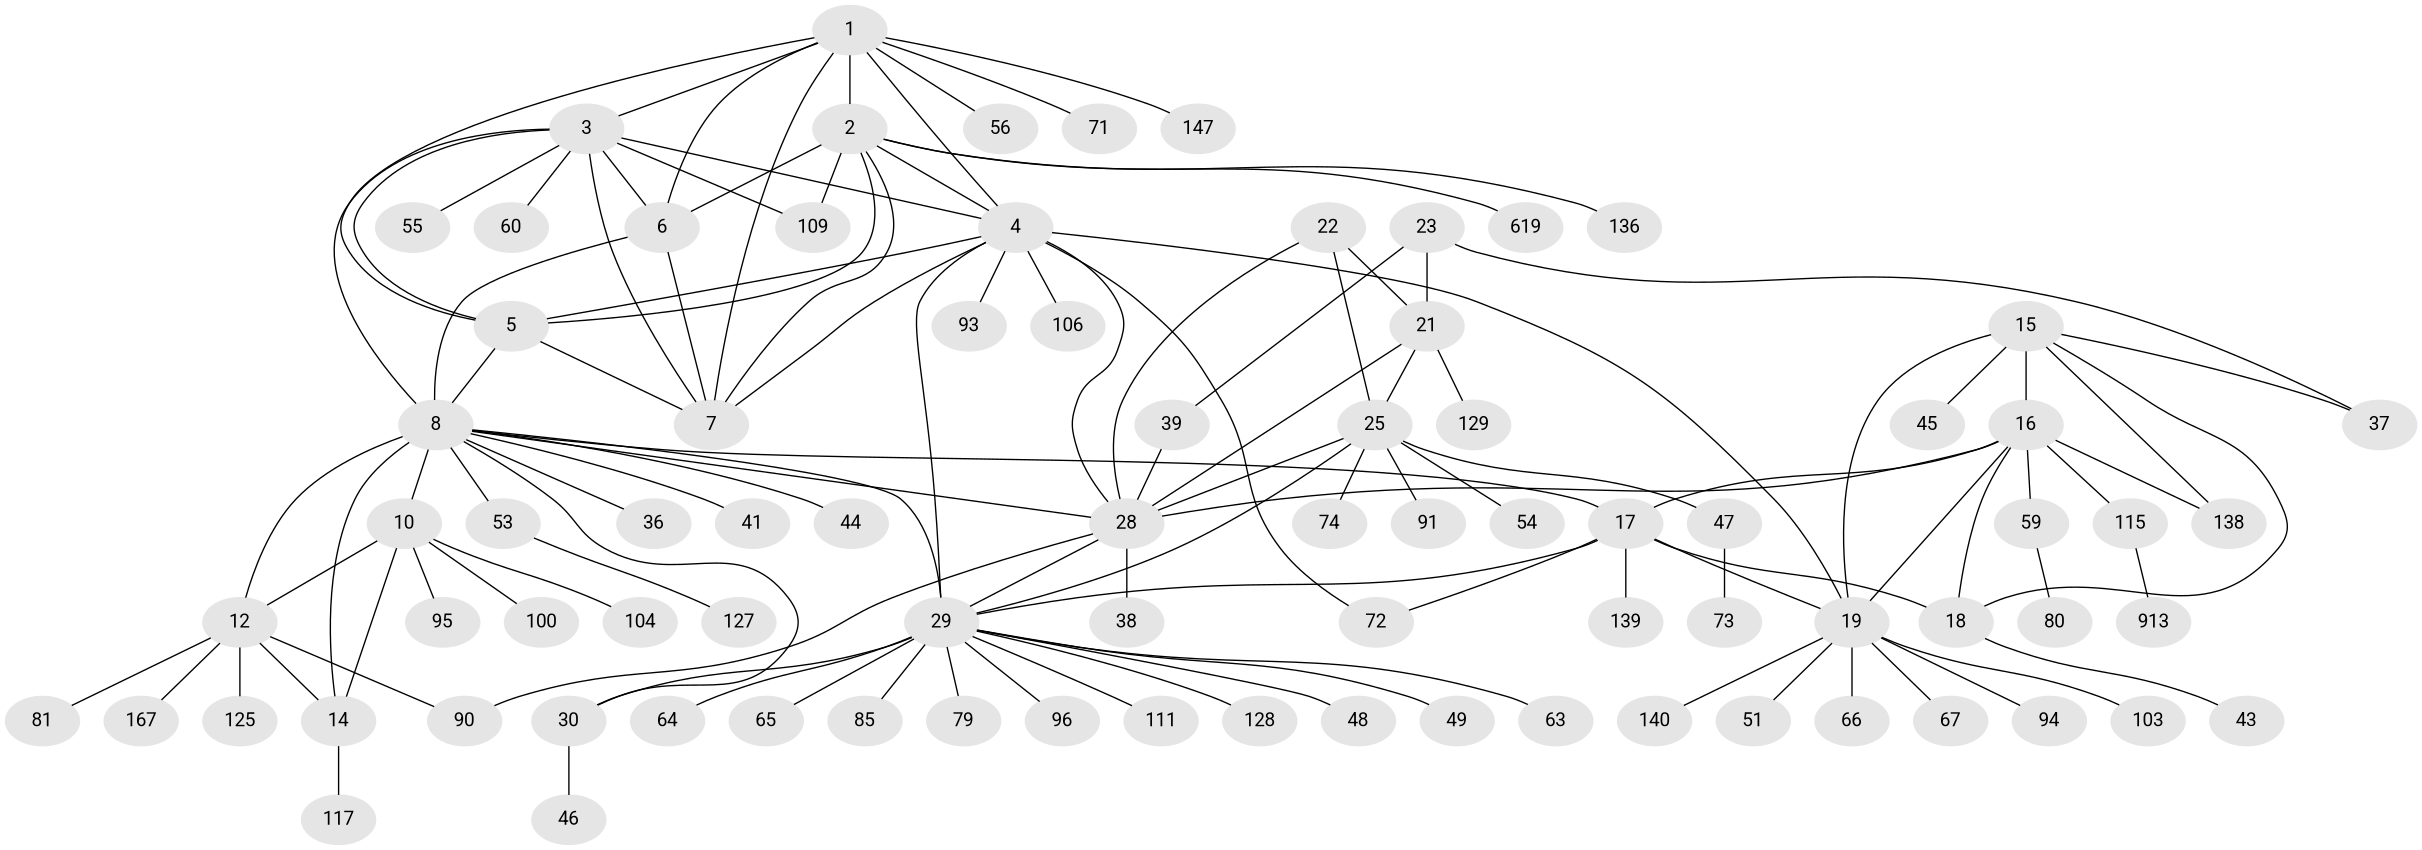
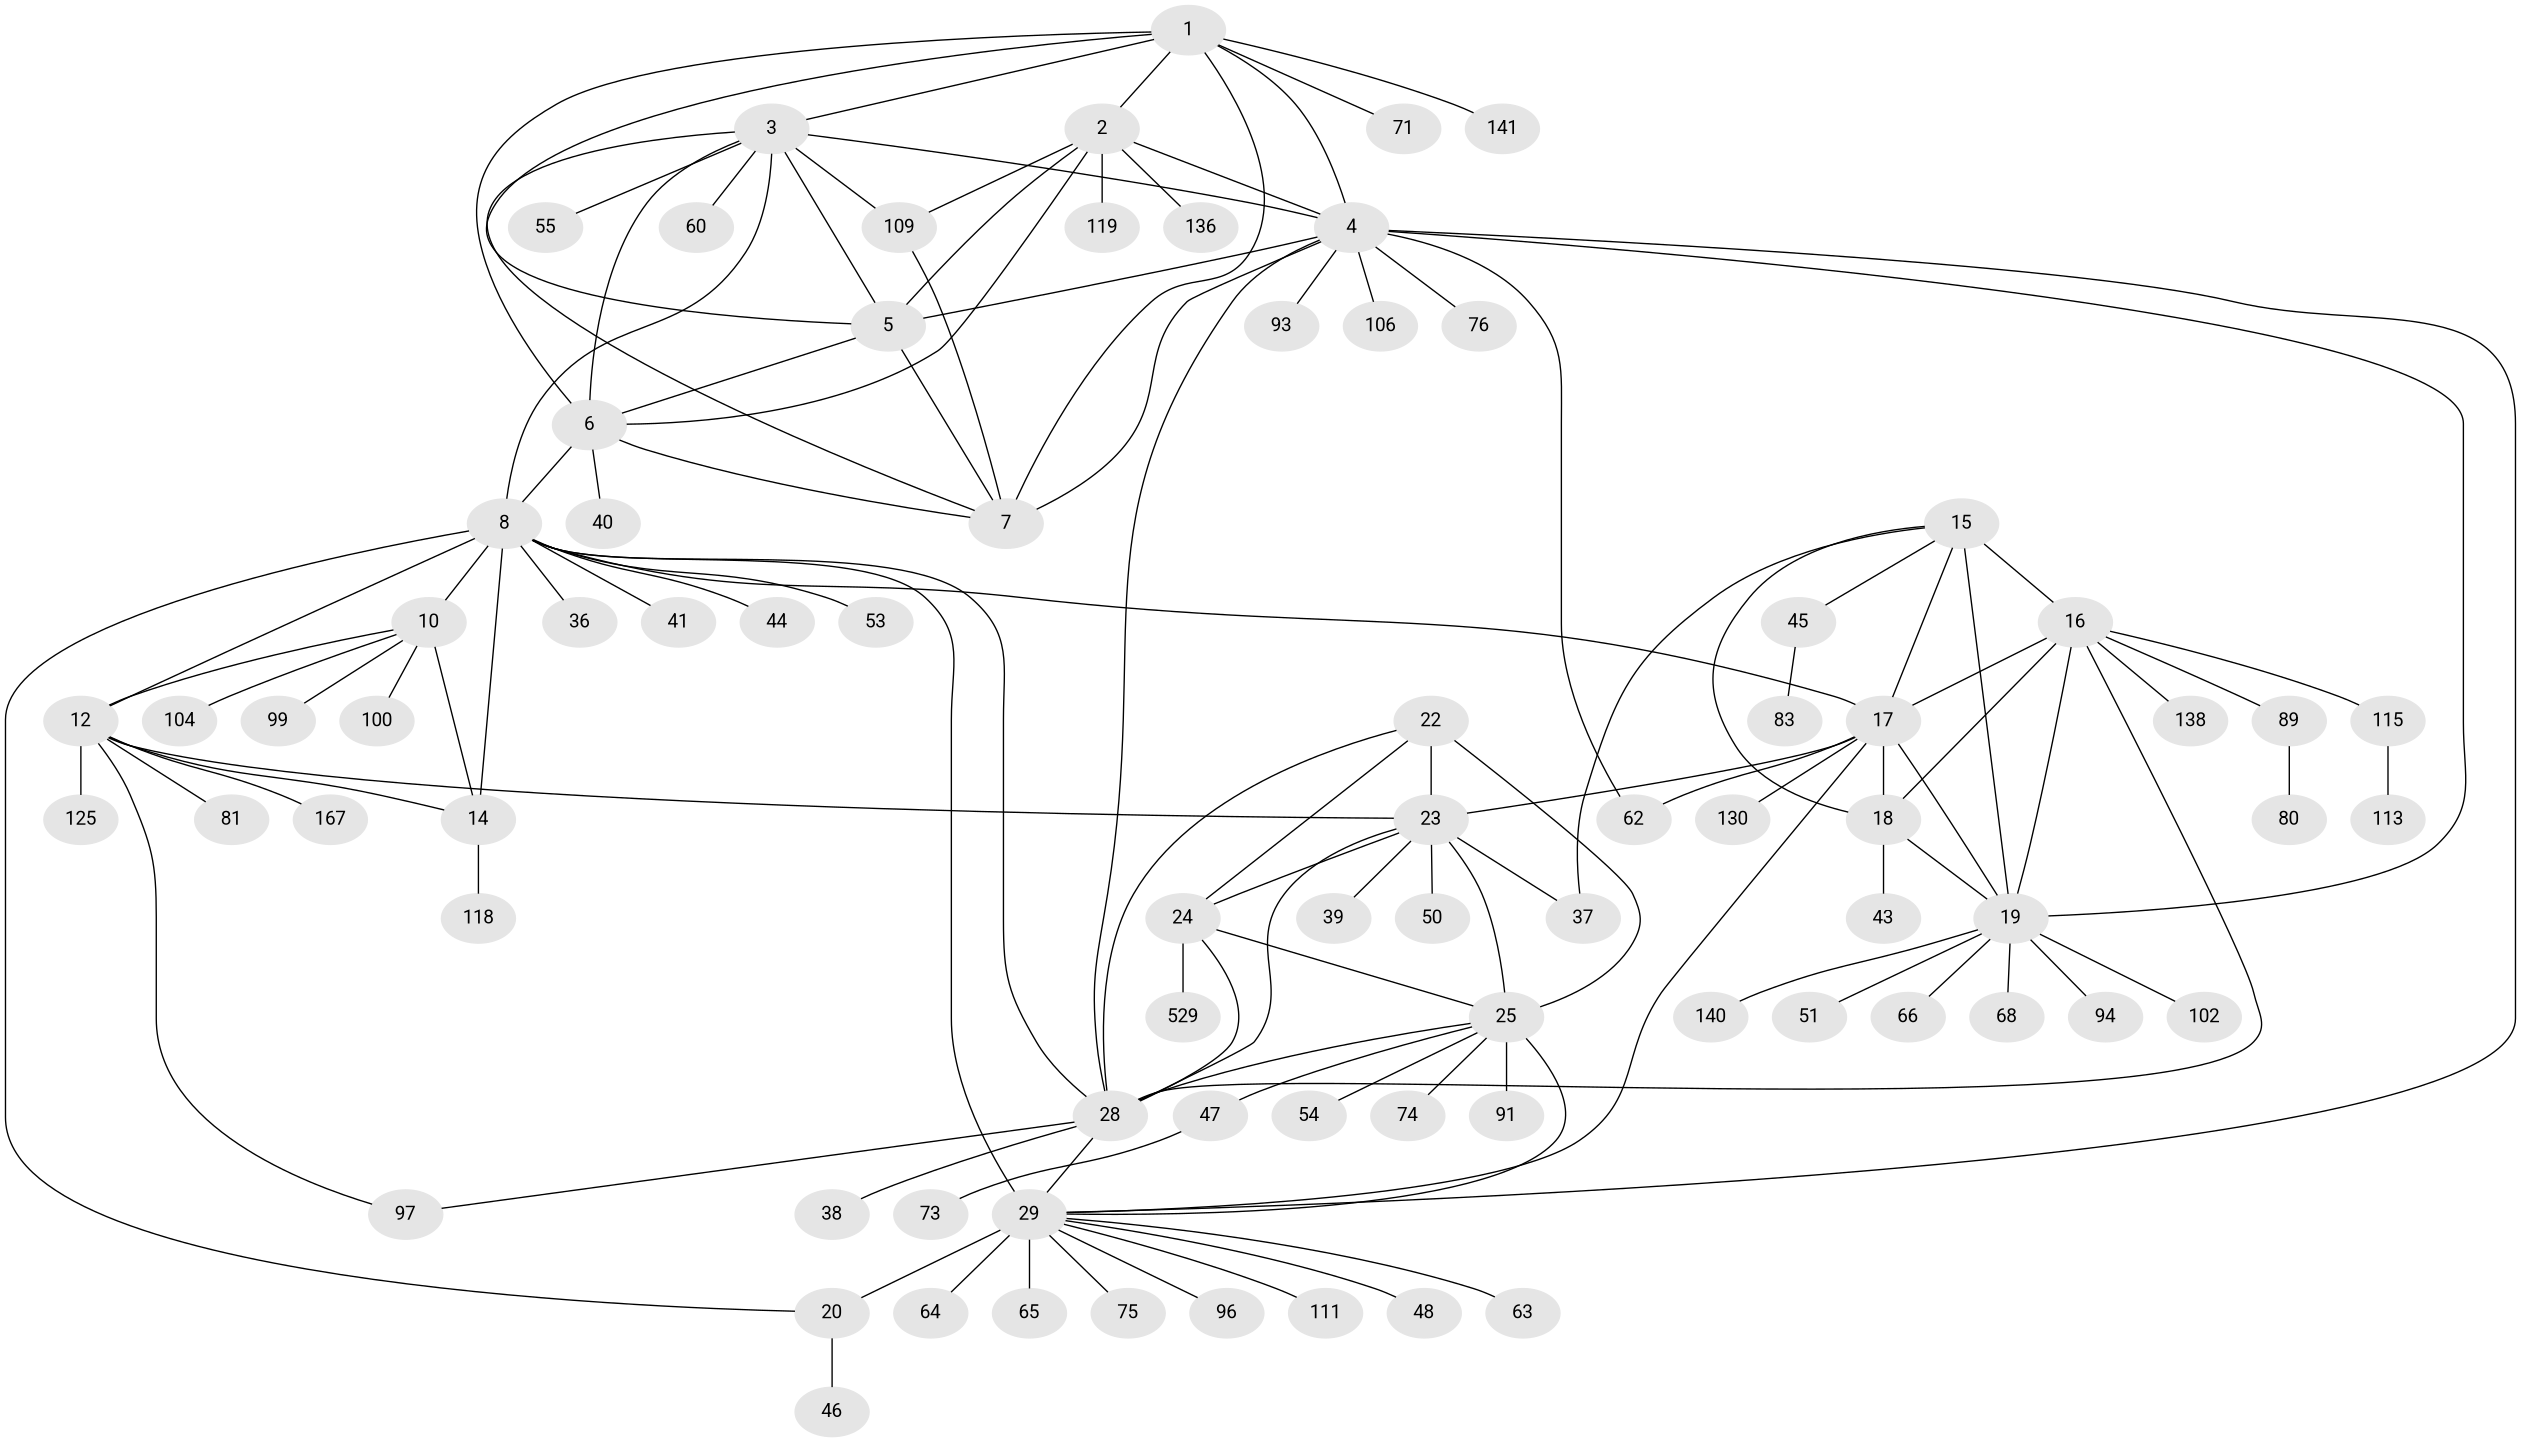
(1001, 129) -> none
(1198, 129) -> (1502, 129)
(1526, 228) -> (1102, 228)
(840, 284) -> (964, 373)
(1427, 326) -> (1183, 918)
none -> (1479, 326)
(474, 376) -> (739, 376)
(1474, 425) -> (1183, 1017)
(2127, 425) -> (1923, 622)
(1149, 474) -> (1269, 966)
none -> (603, 524)
(2032, 524) -> (2289, 721)
(443, 622) -> (278, 721)
(739, 622) -> none
(1376, 622) -> (1634, 820)
(1626, 622) -> (1733, 820)
(2154, 622) -> (2388, 820)
(465, 721) -> (406, 1215)
(569, 721) -> (832, 1313)
(865, 721) -> (1128, 1313)
(964, 721) -> none
(1260, 721) -> none
(1457, 721) -> none
none -> (1785, 721)
(1951, 721) -> (2007, 1017)
(2148, 721) -> (2204, 1017)
none -> (1431, 771)
none -> (1663, 782)
none -> (749, 804)
(339, 820) -> (478, 918)
none -> (1947, 869)
none -> (1489, 913)
none -> (1433, 918)
